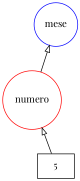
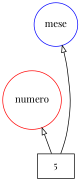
(44, 62) -> (70, 103)
